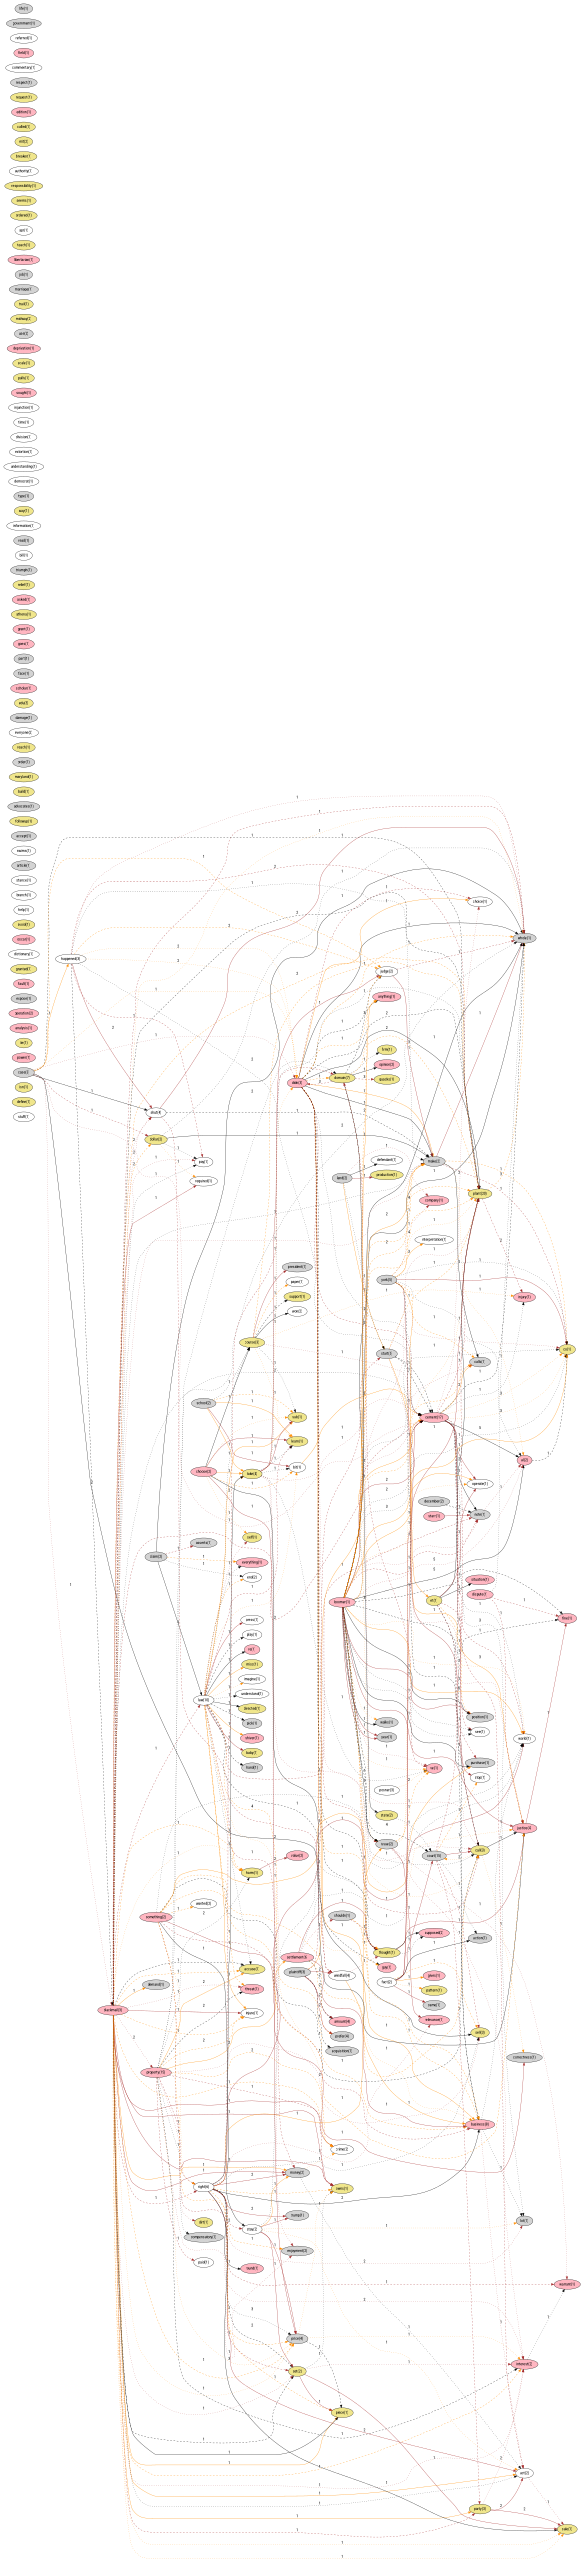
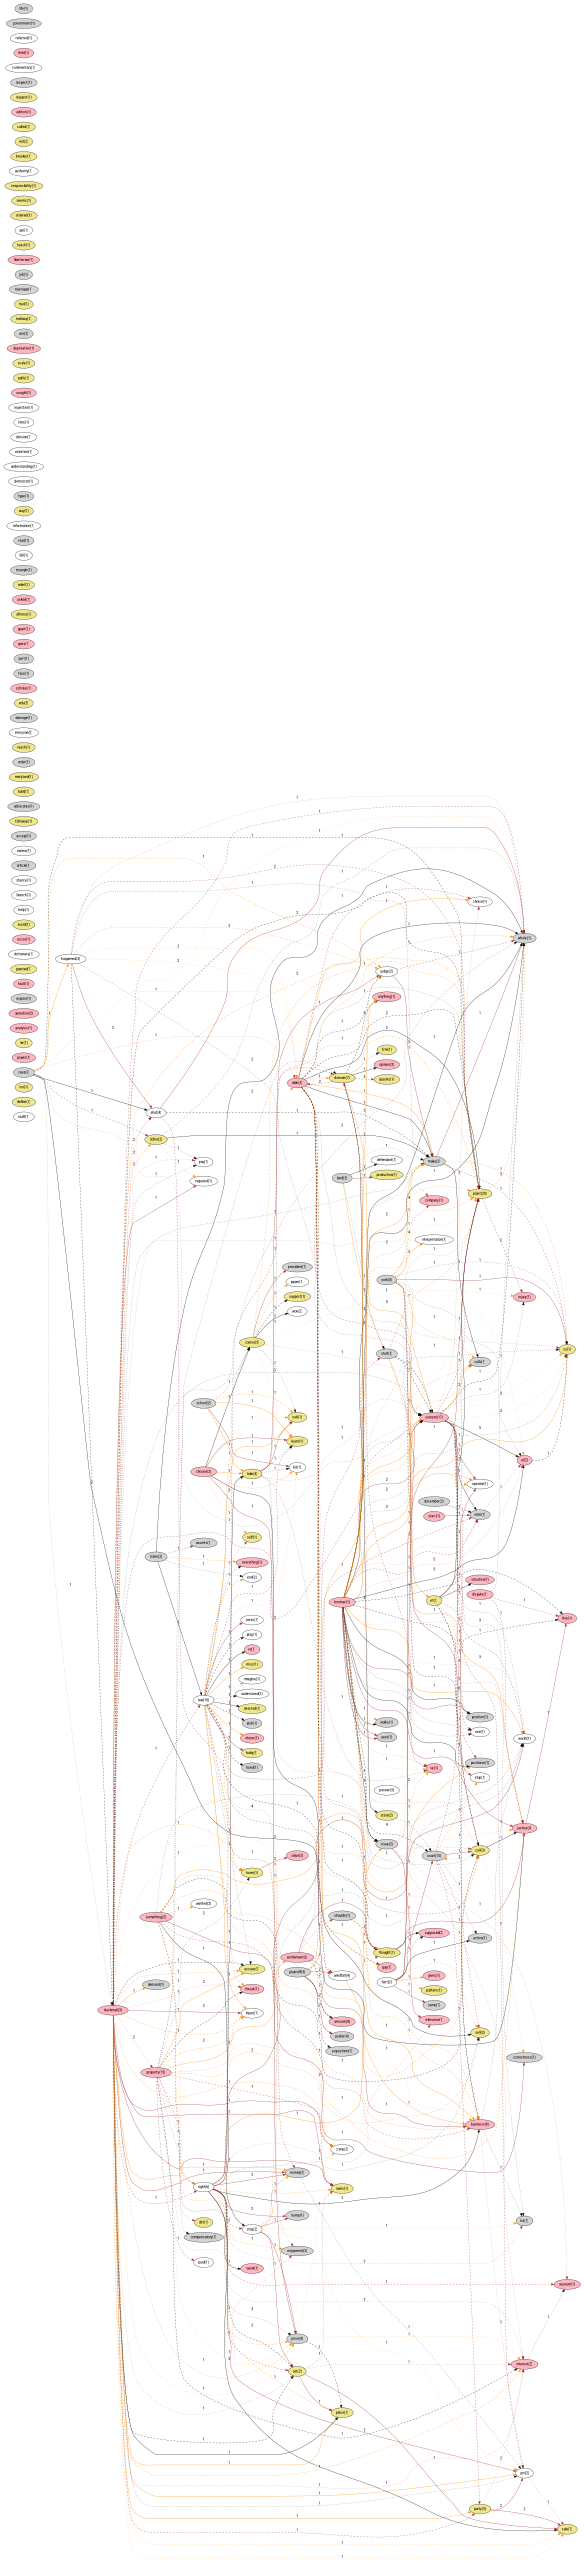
(169, 1029) -> none
(352, 1401) -> (367, 1223)
